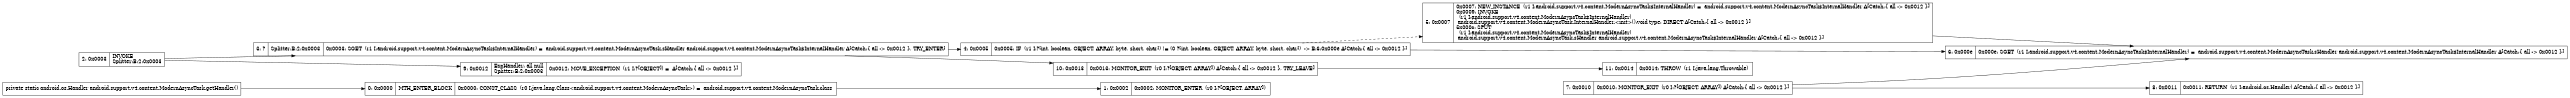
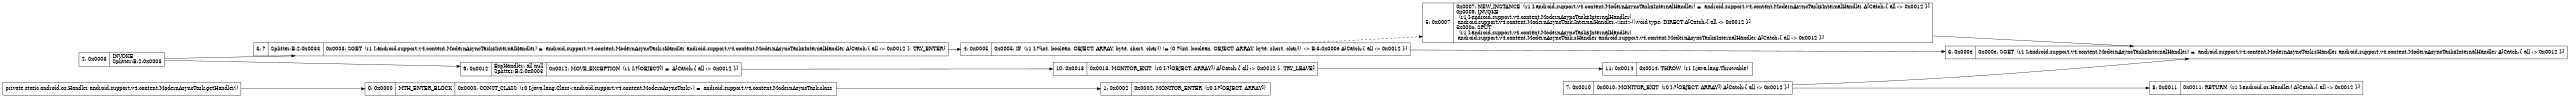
(296, 49) -> (296, 49)
(947, 59) -> (895, 69)
